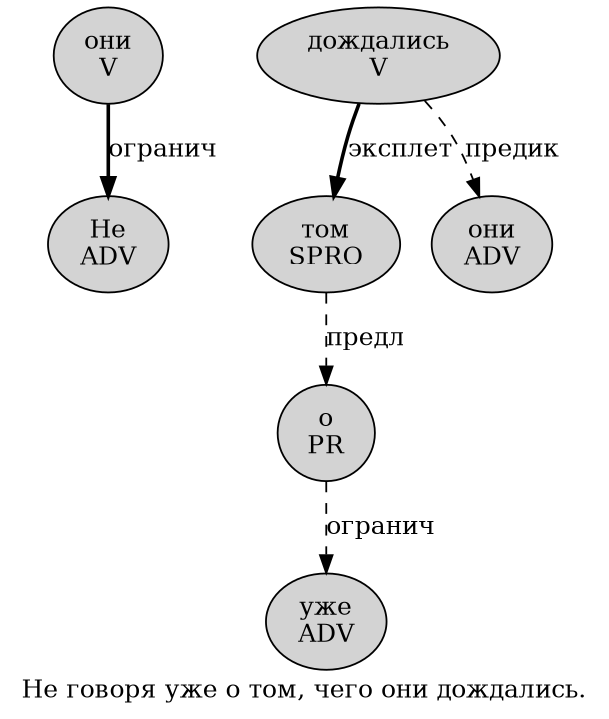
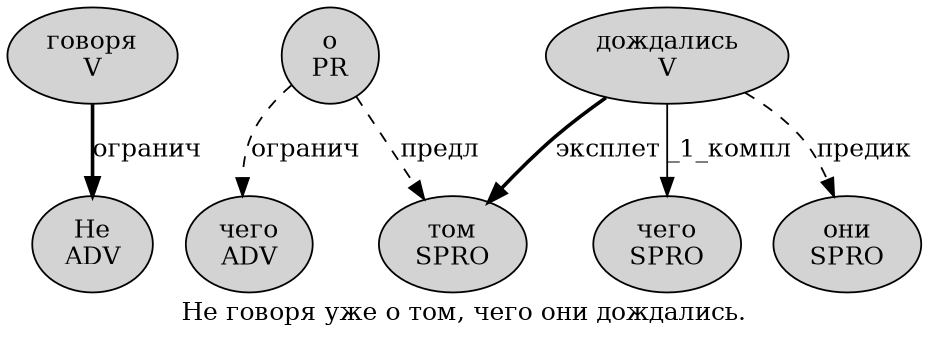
(108, 56) -> (93, 56)
(492, 244) -> (847, 244)
none -> (667, 244)
(326, 329) -> (385, 140)
(326, 622) -> (249, 244)
